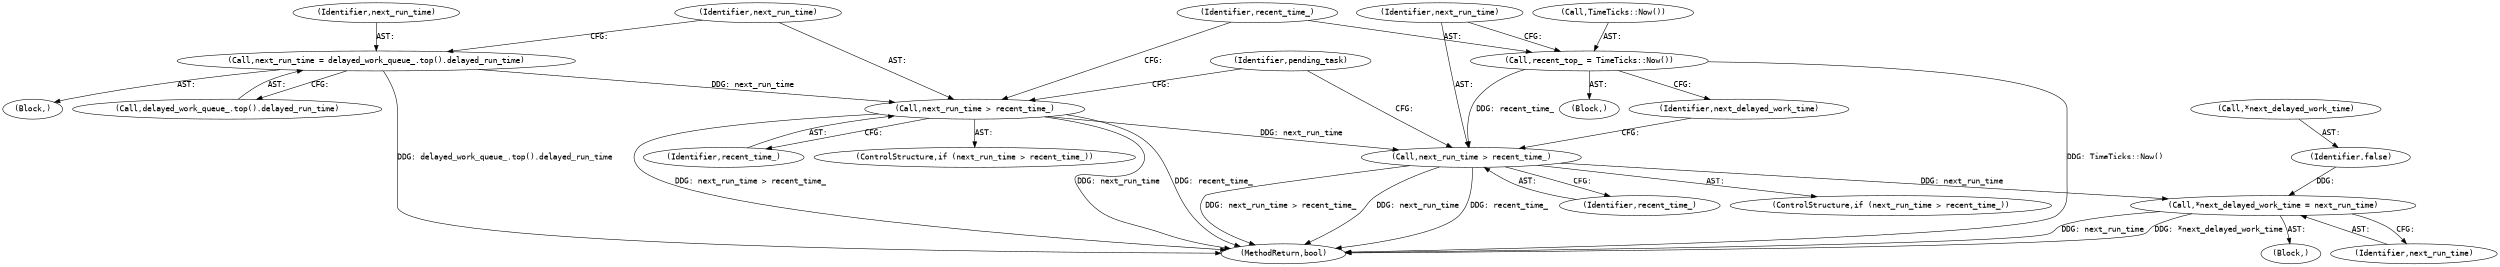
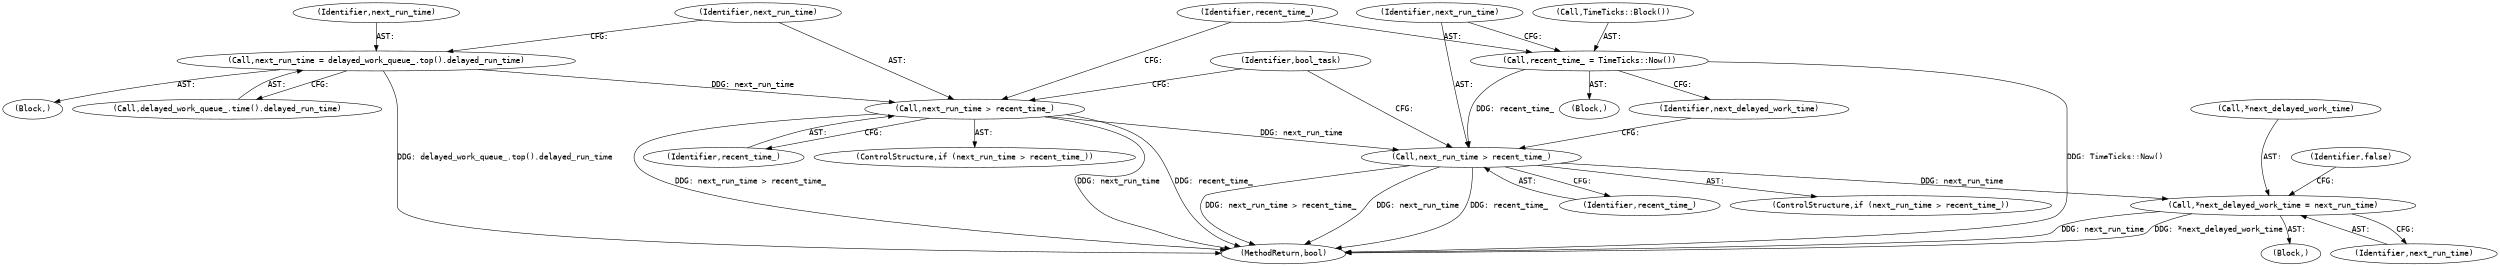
(1613, 13) -> (1613, 13)
(1291, 61) -> (1291, 61)
(1589, 61) -> (1589, 61)
(227, 109) -> (227, 109)
(2316, 132) -> (2262, 153)
(2328, 181) -> (2328, 181)
